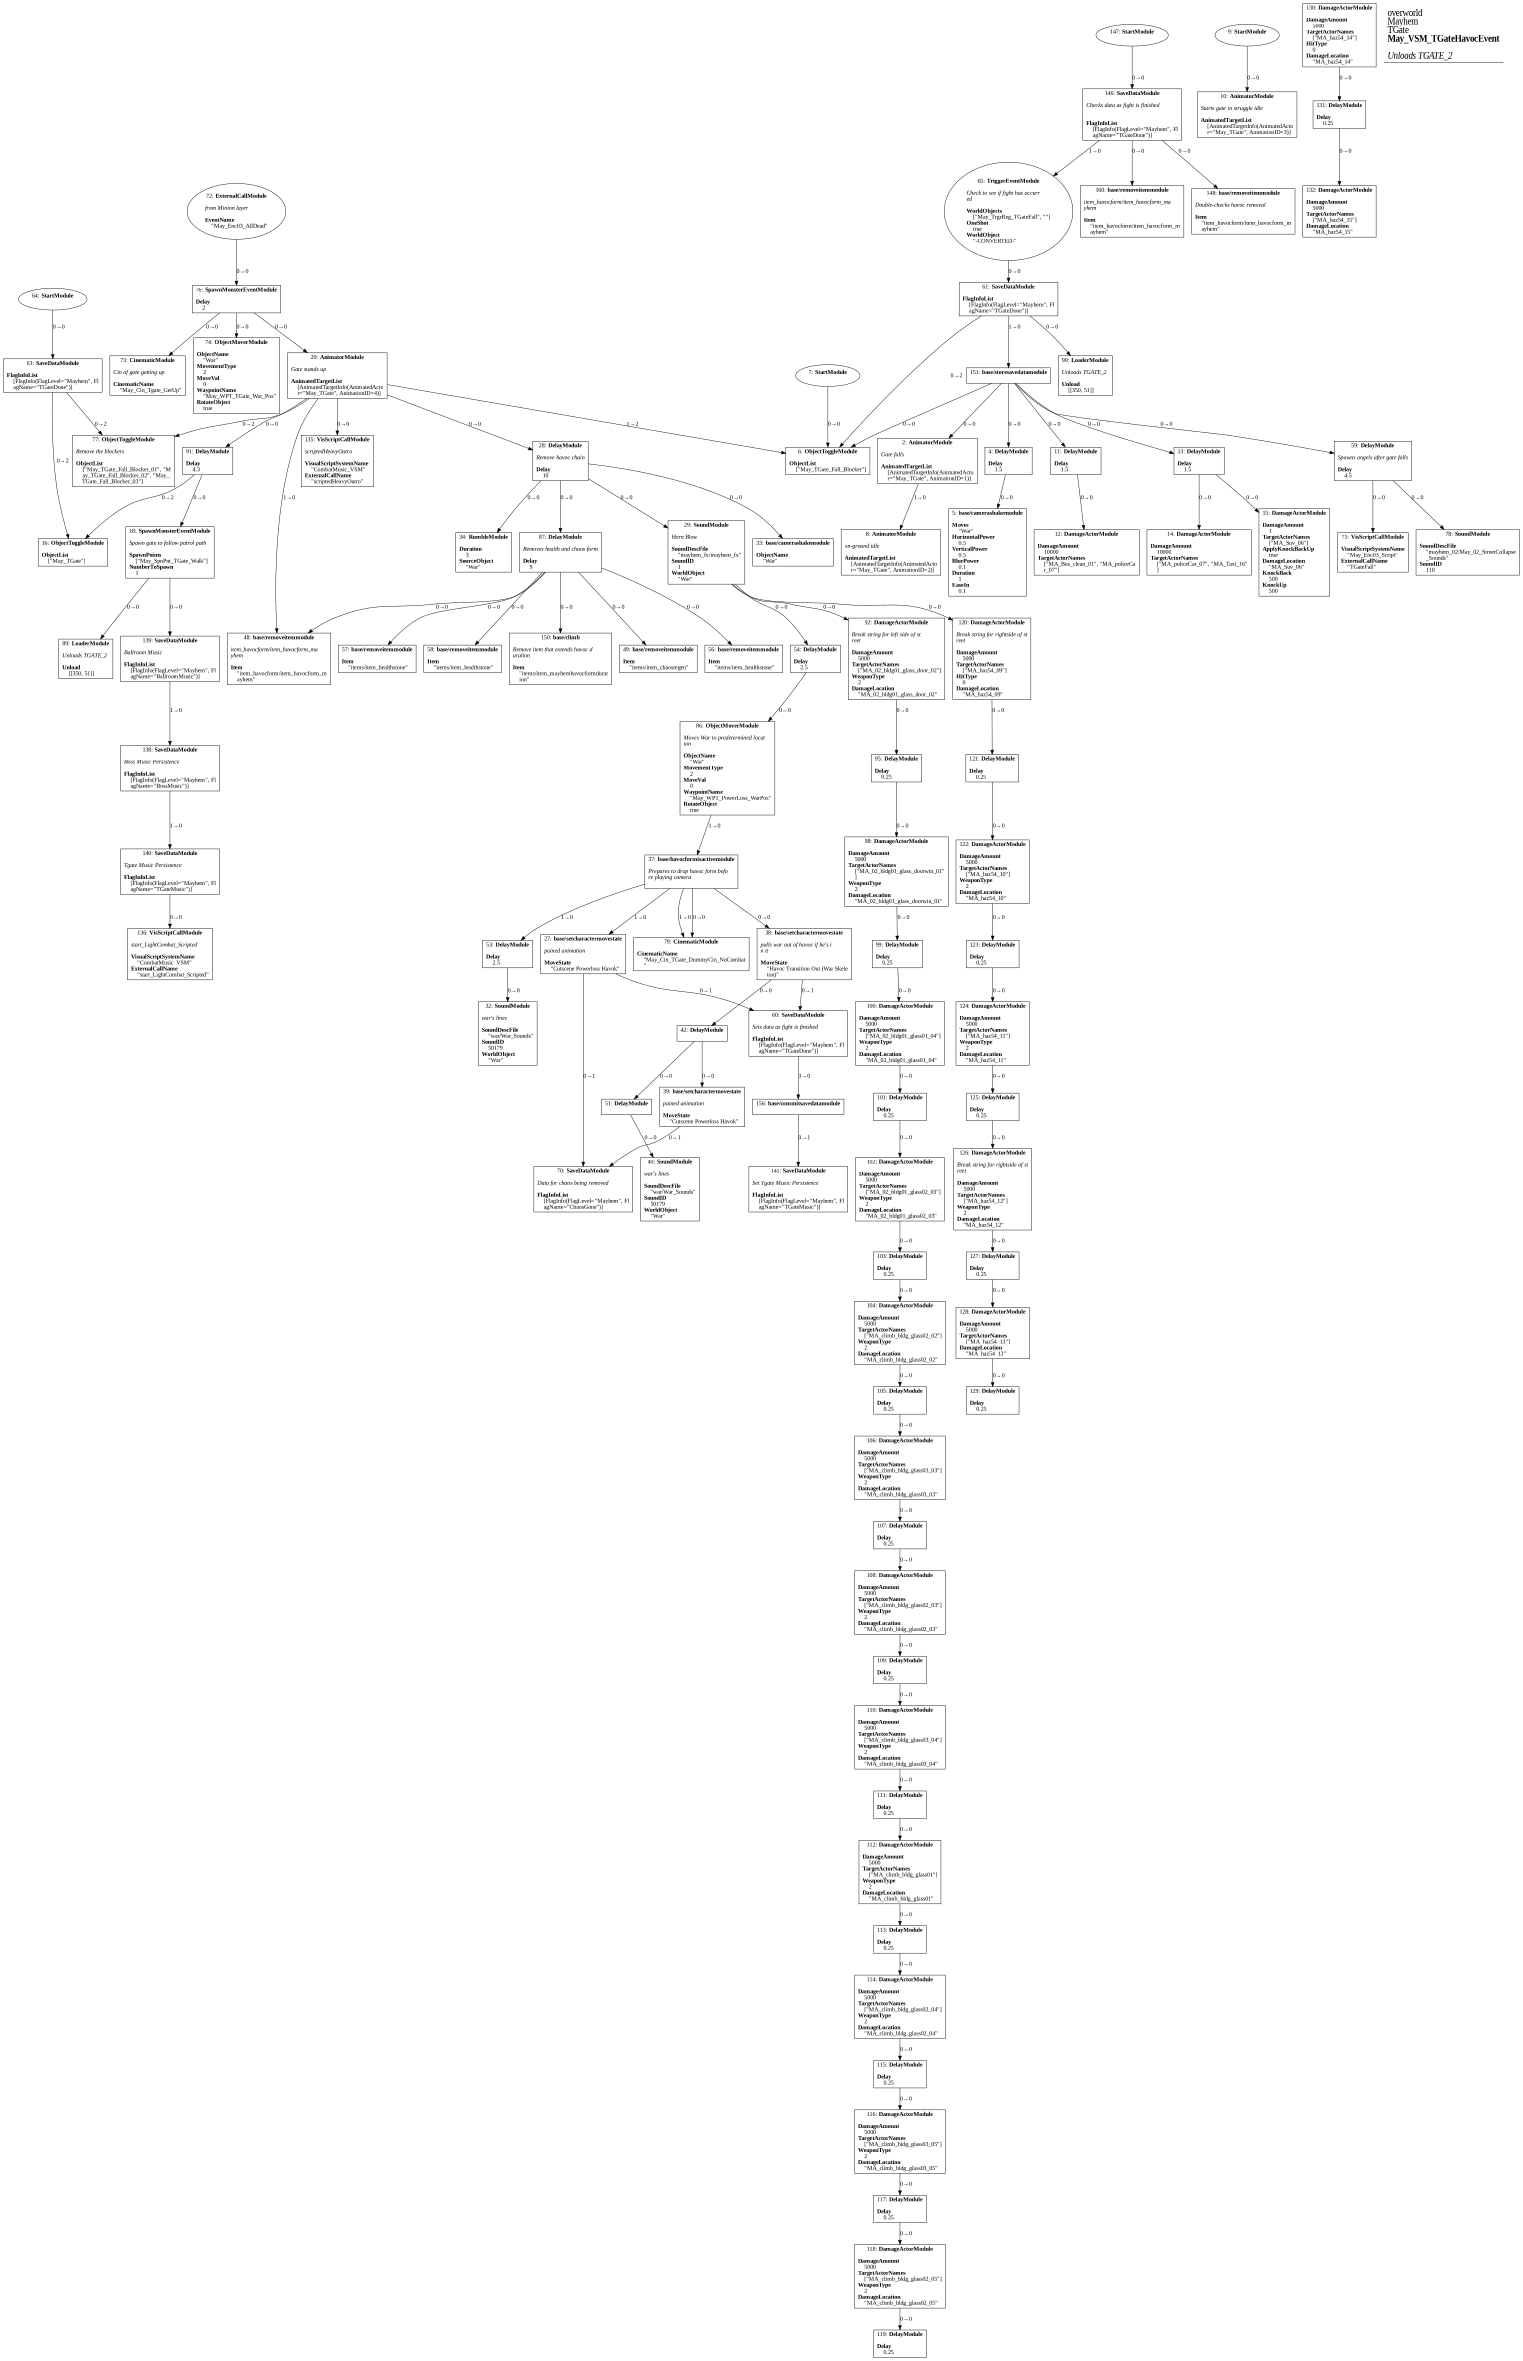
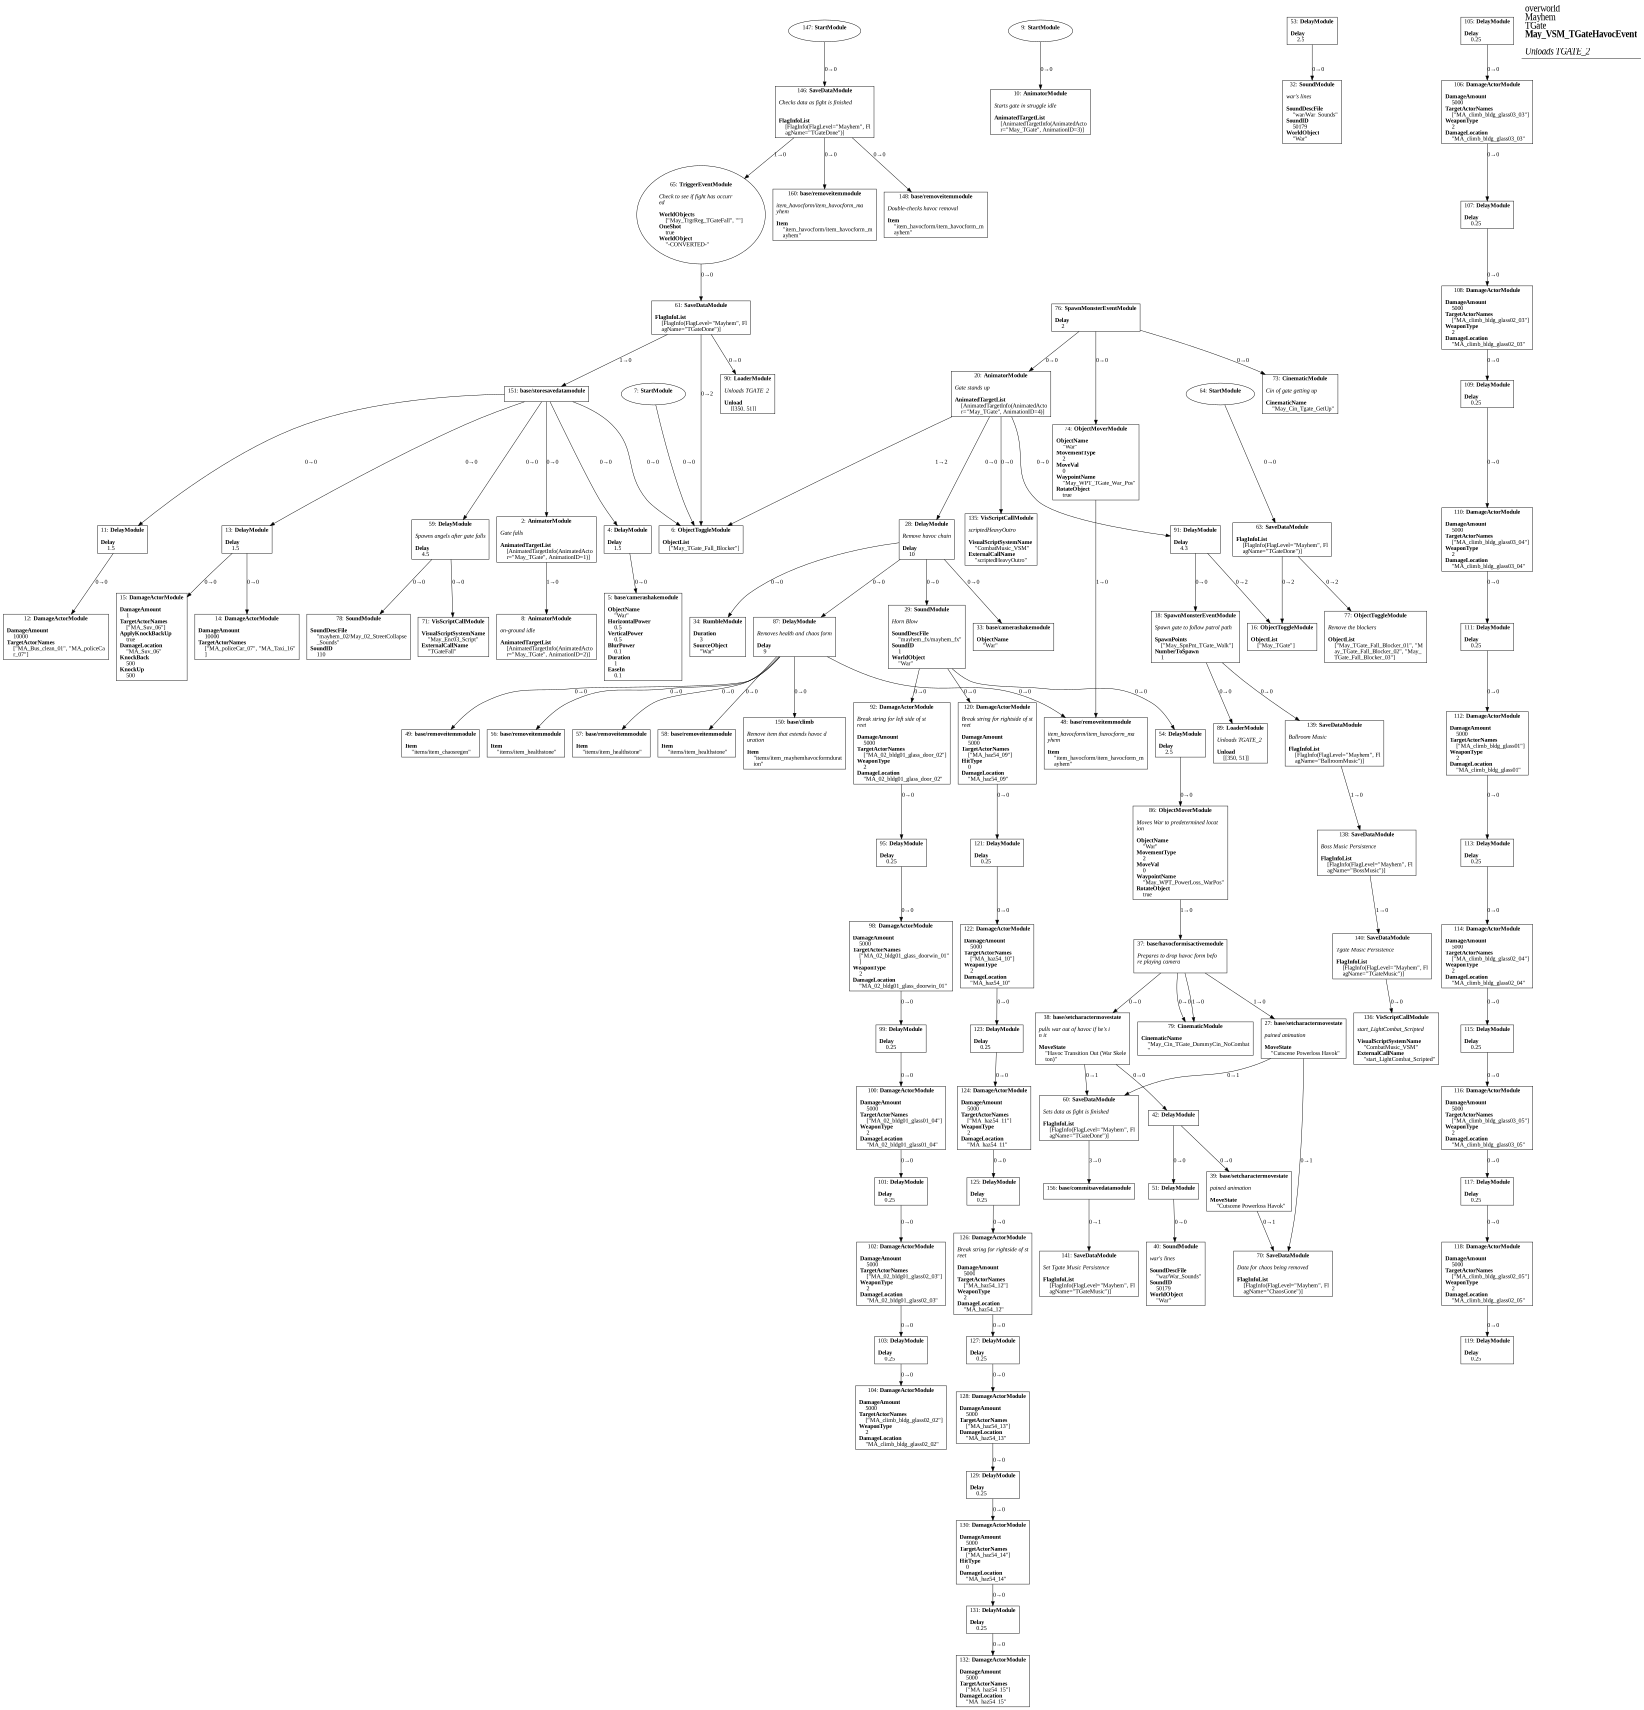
(236, 211) -> none
(246, 420) -> none
(281, 510) -> (1096, 607)
(960, 525) -> (624, 609)
(582, 906) -> none
(900, 1374) -> none
none -> (993, 1507)
